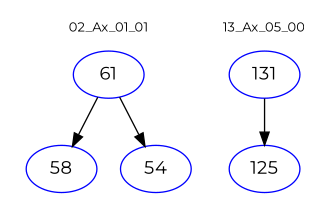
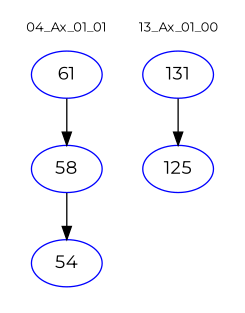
(109, 28) -> (67, 28)
(265, 28) -> (179, 28)
(129, 116) -> (67, 210)
